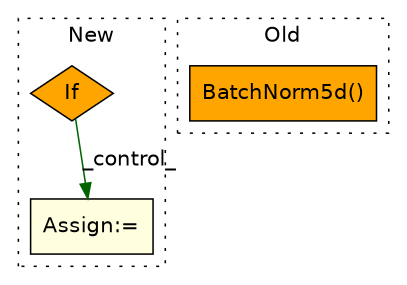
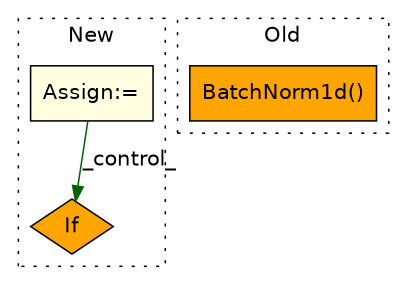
(283, 93) -> (283, 93)
(81, 151) -> (83, 153)
